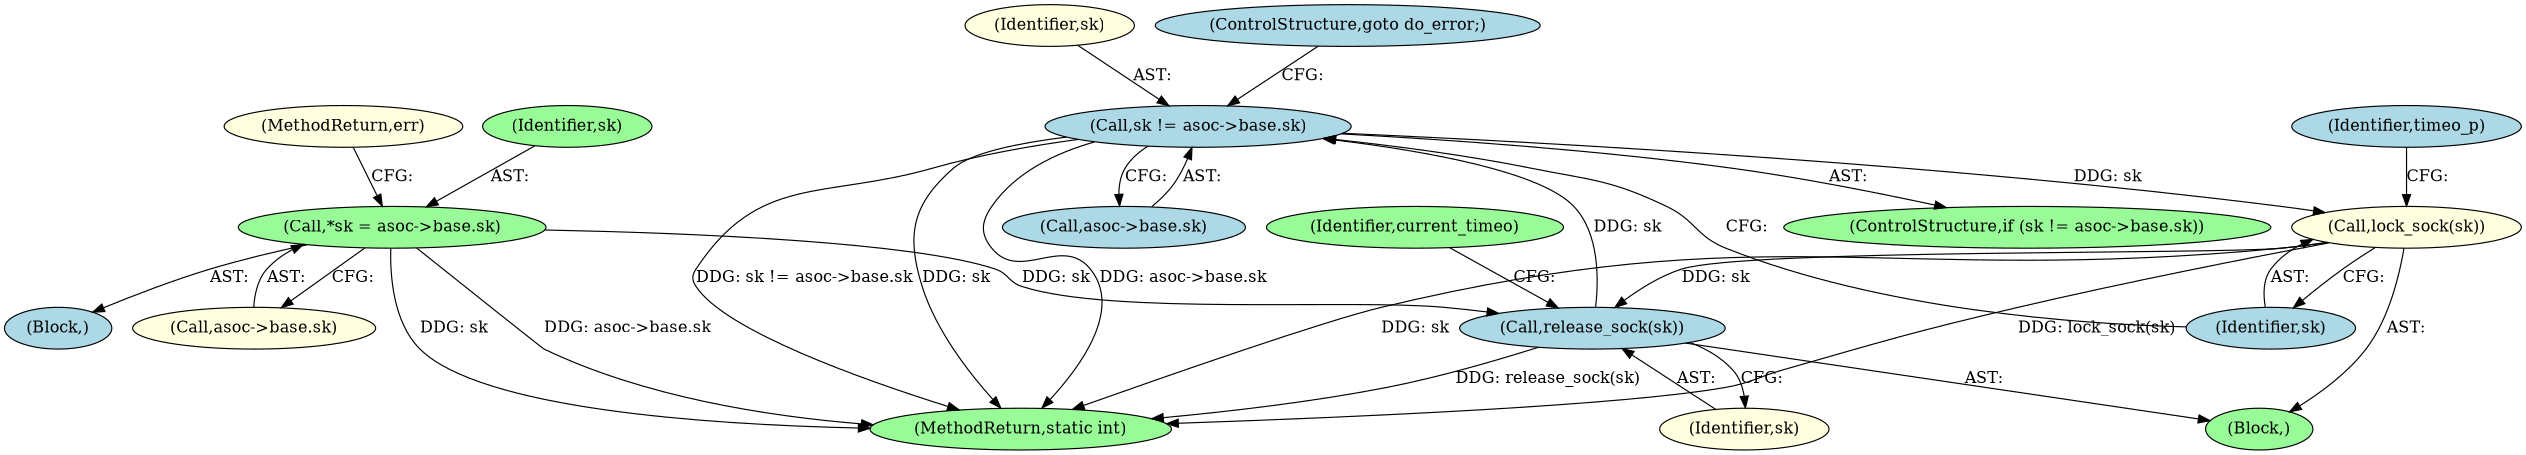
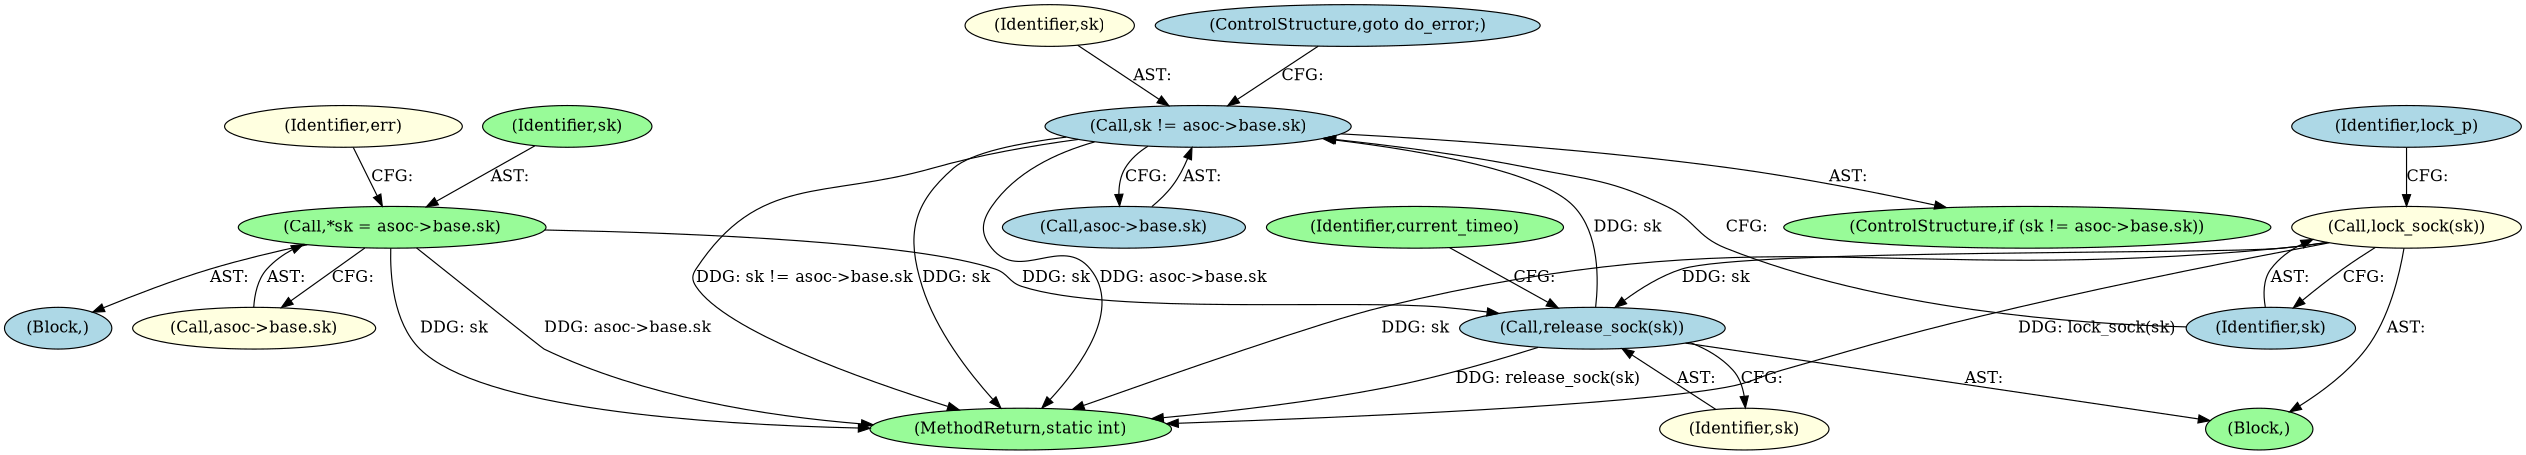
(343, 126) -> (343, 126)
(2407, 126) -> (2407, 126)
(1829, 162) -> none
